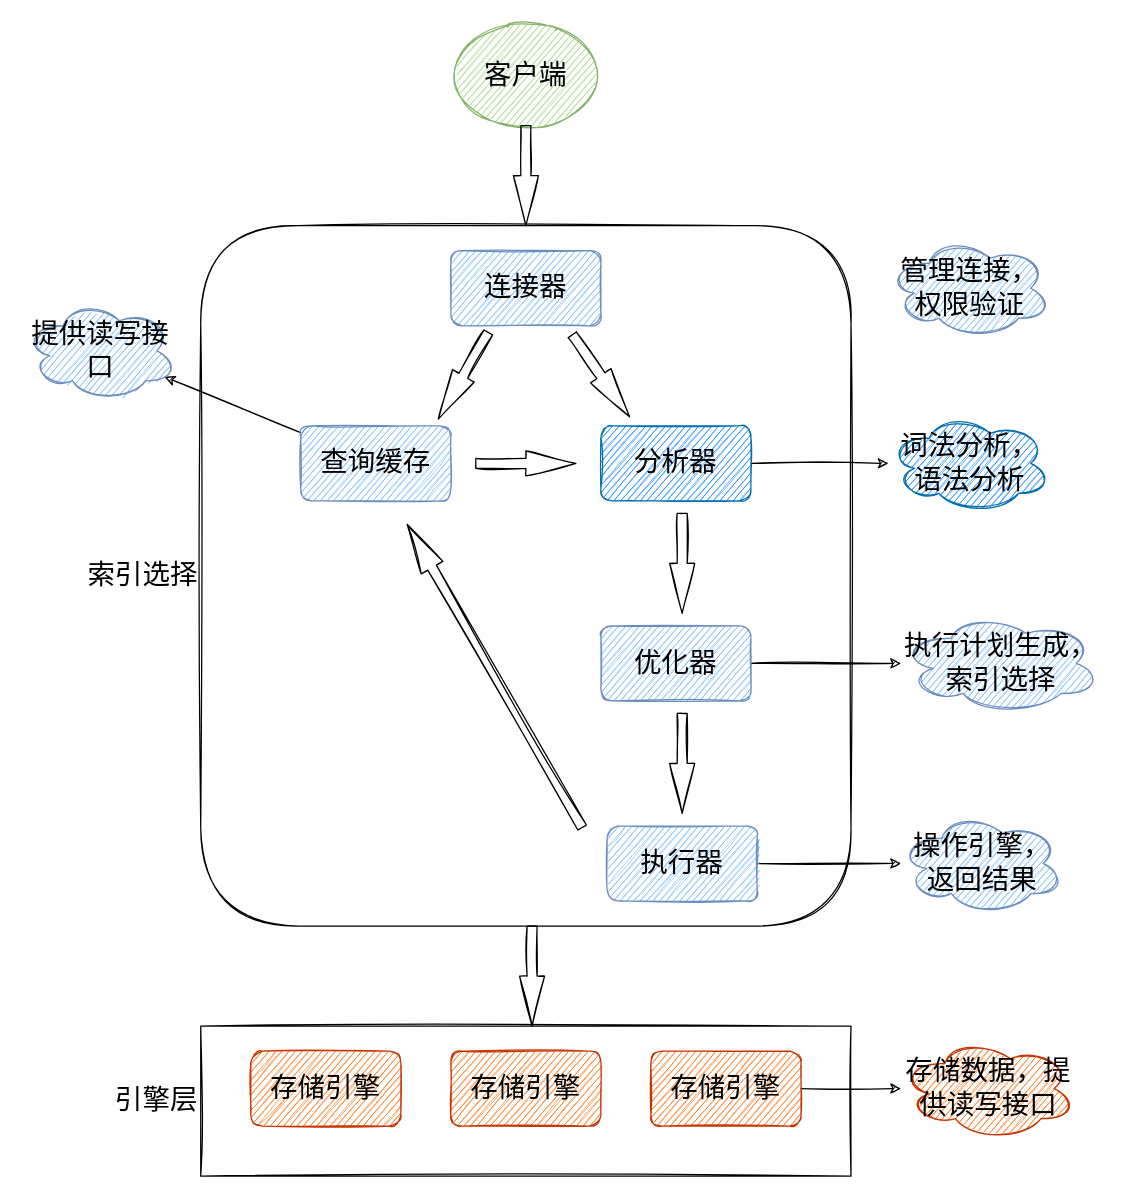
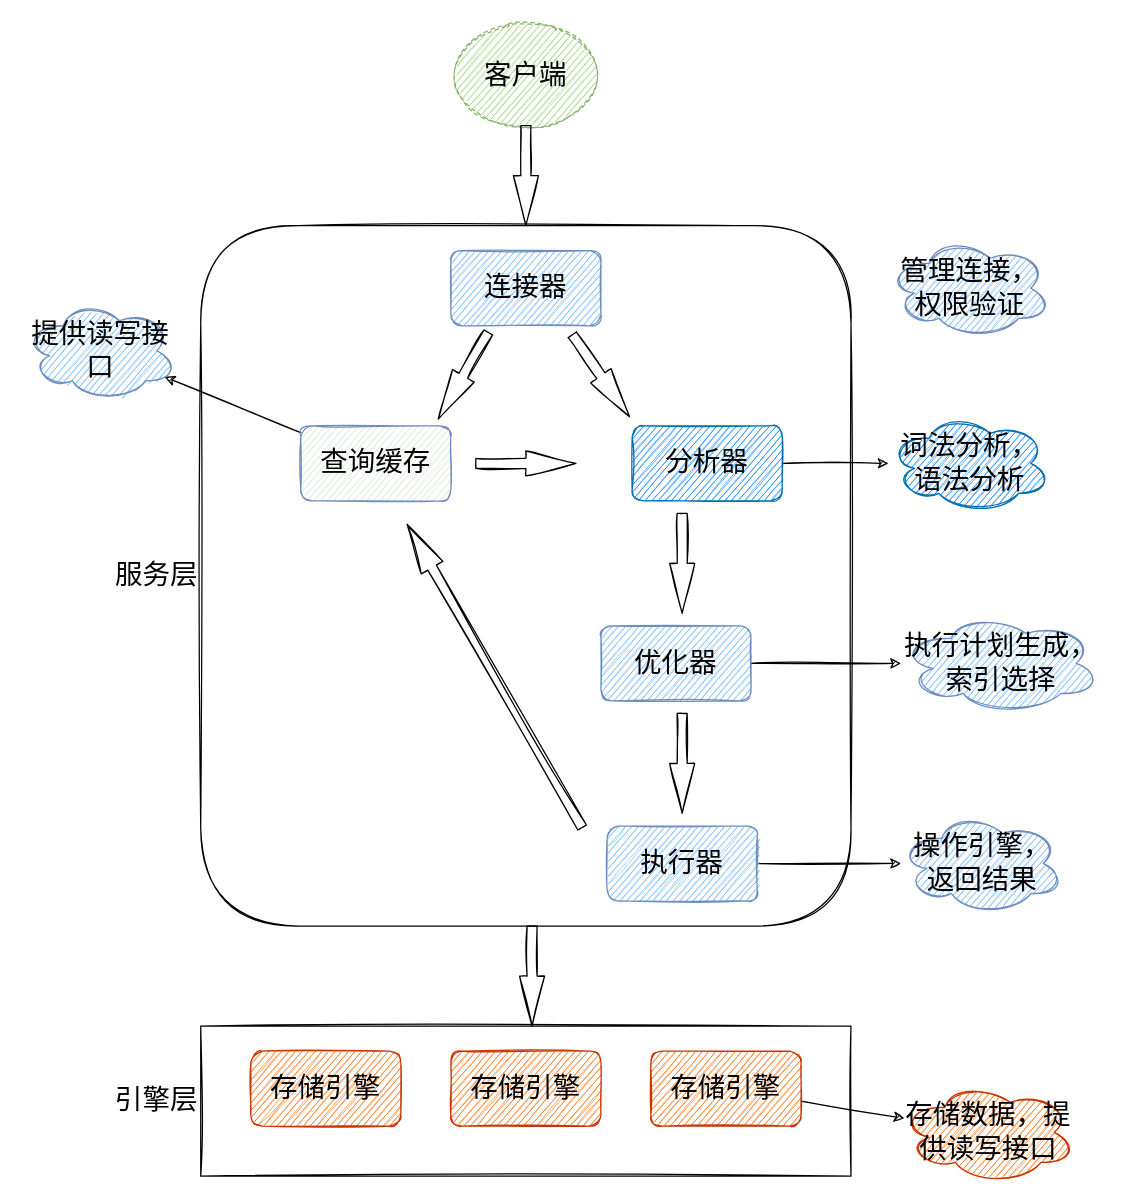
(526, 76) -> (526, 76)
(376, 463) -> (376, 463)
(676, 463) -> (707, 463)
(143, 576) -> (157, 576)
(988, 1088) -> (988, 1132)
